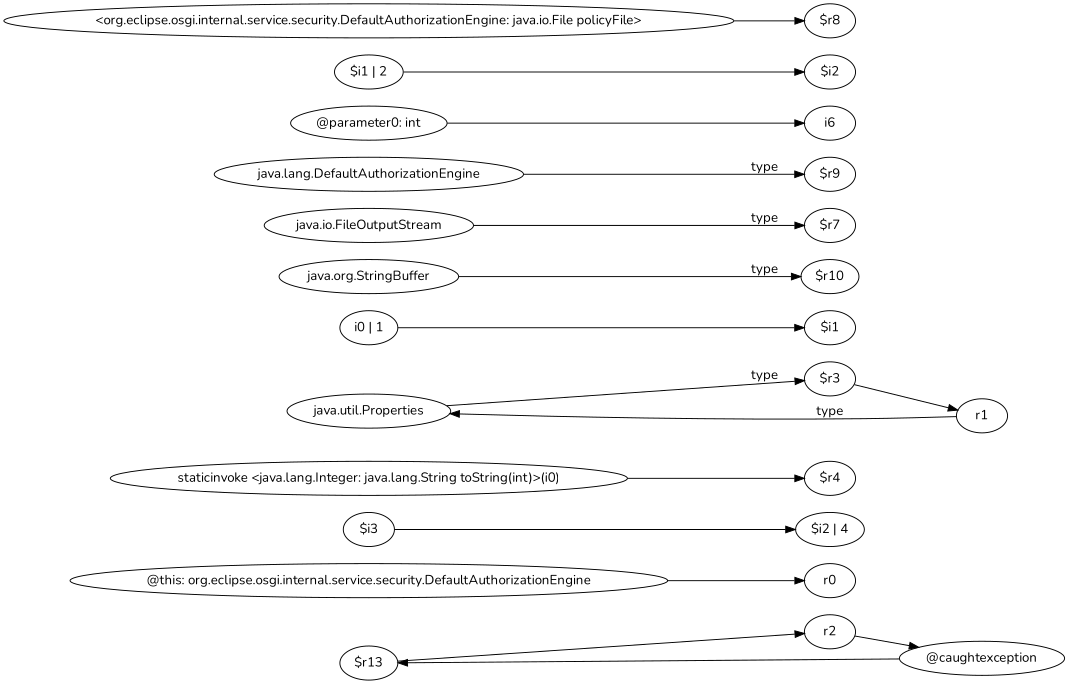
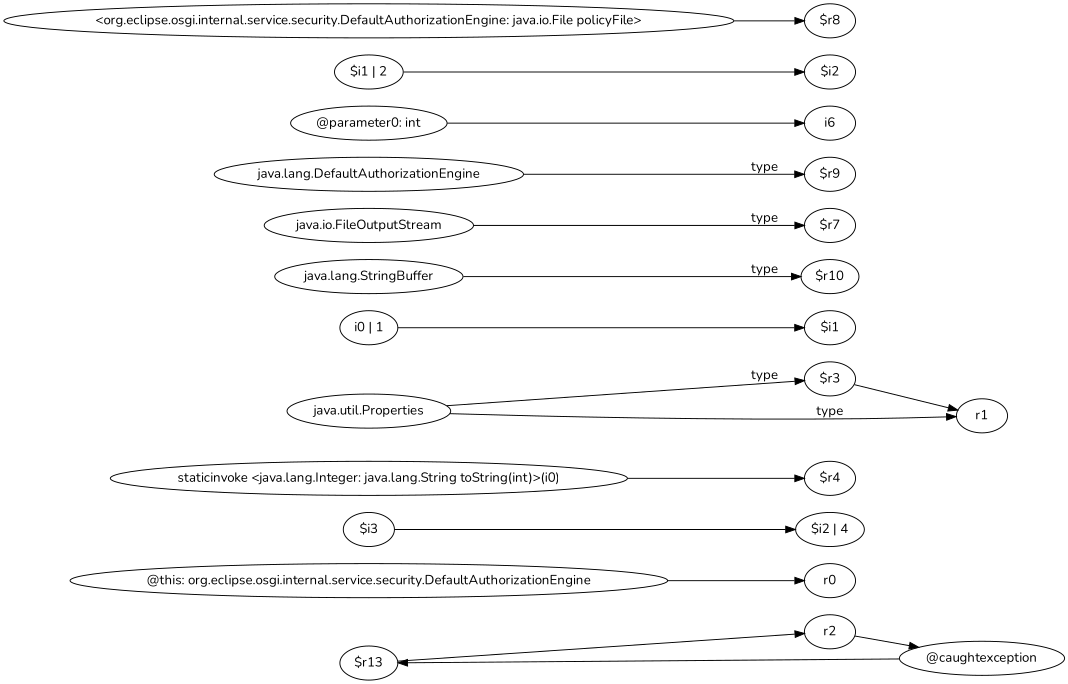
(369, 277) -> (369, 277)
(708, 419) -> (698, 419)
